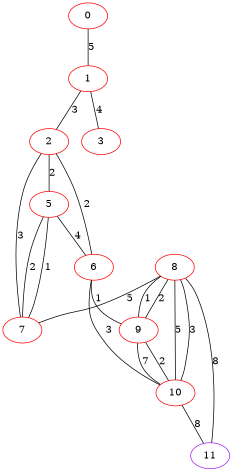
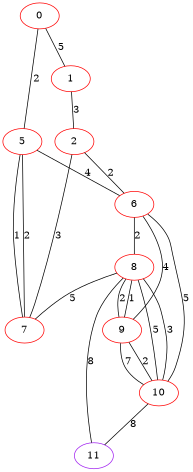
(101, 142) -> none
(49, 173) -> (31, 79)
none -> (134, 236)
(99, 299) -> (166, 267)
(109, 330) -> (186, 299)
